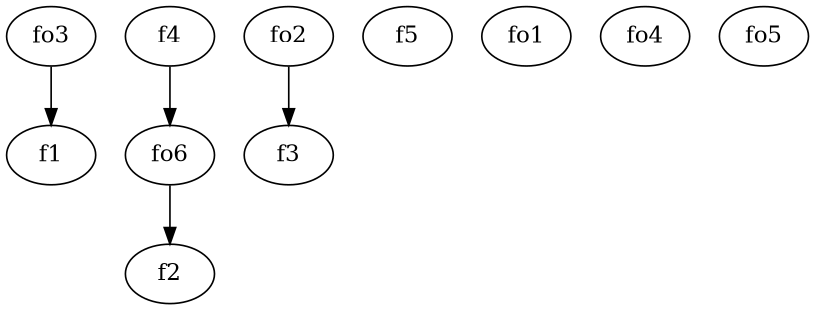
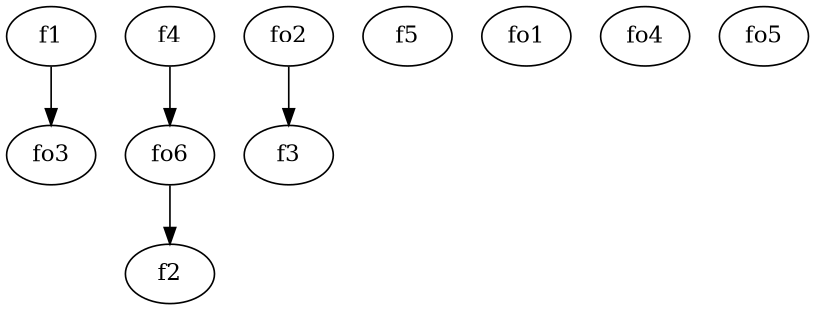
(51, 88) -> (51, 88)
